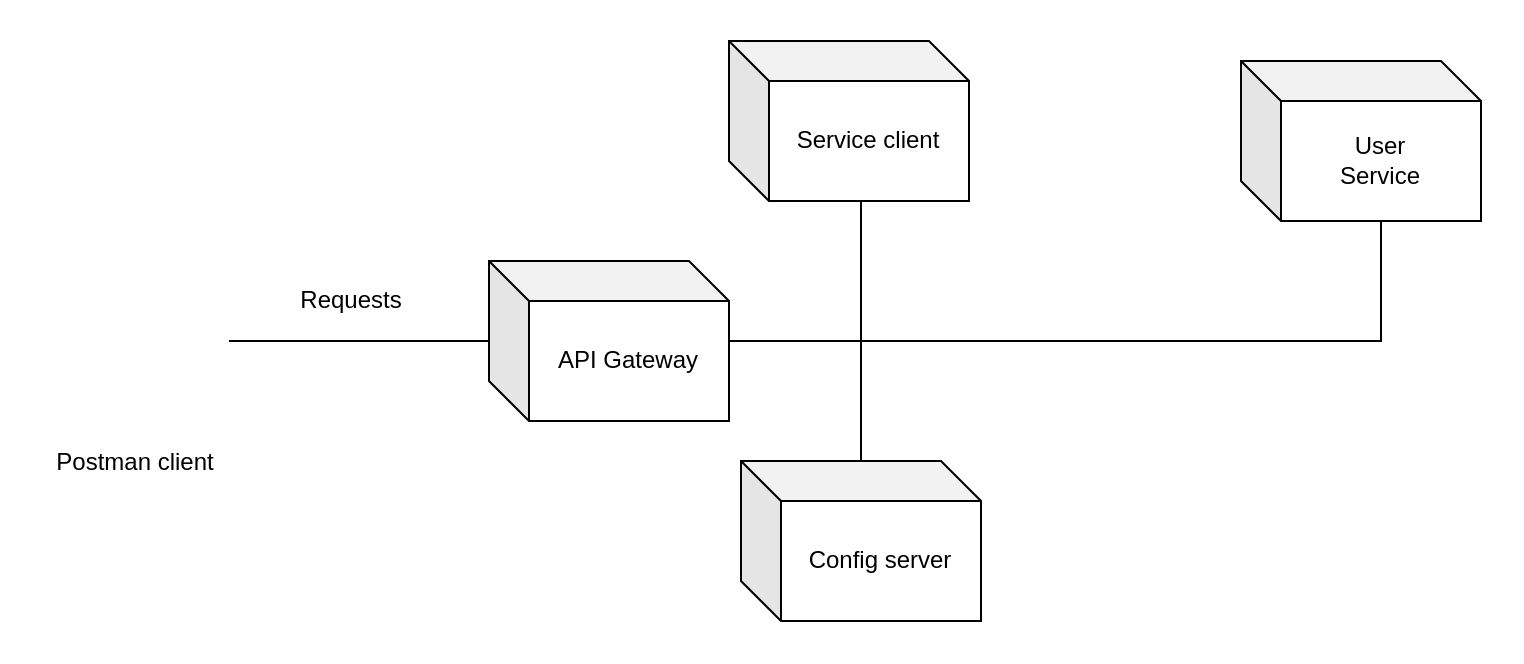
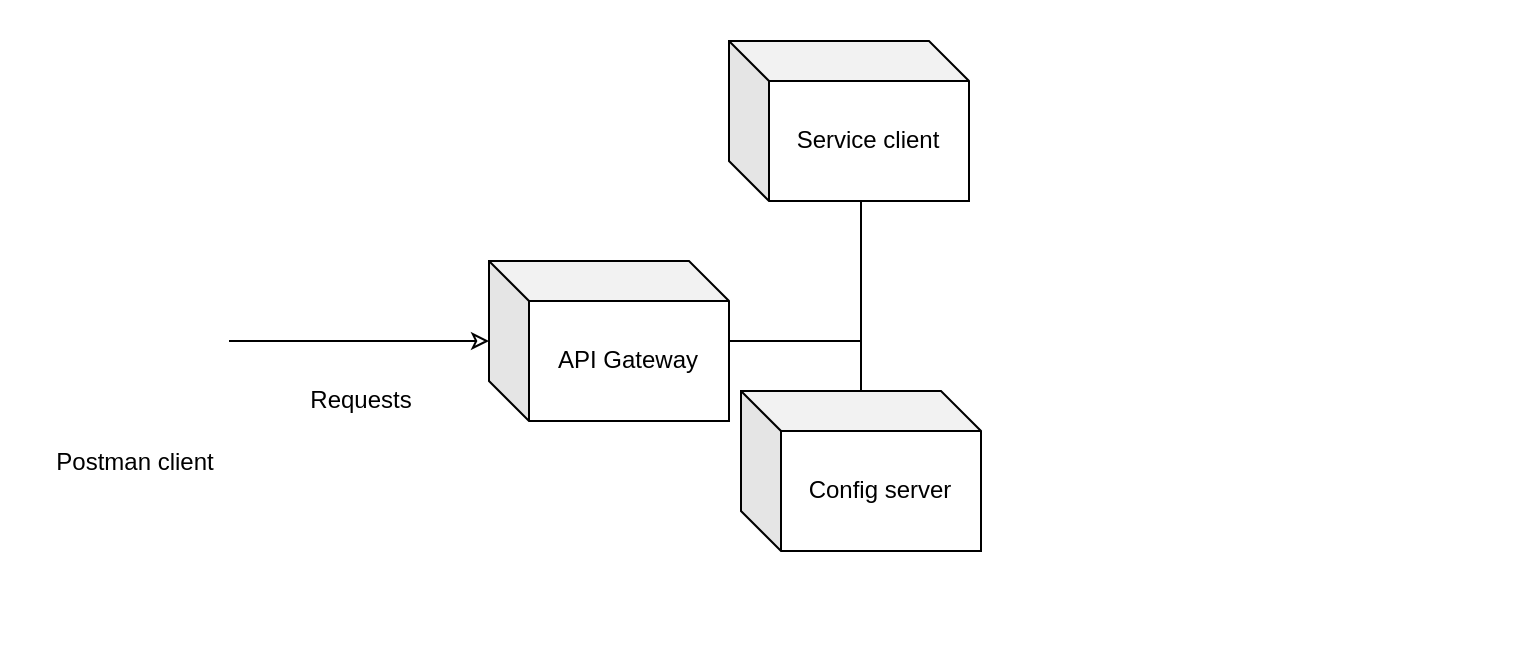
(1361, 141) -> none
(351, 301) -> (361, 401)
(479, 341) -> (474, 341)
(1182, 341) -> none
(861, 541) -> (861, 471)
